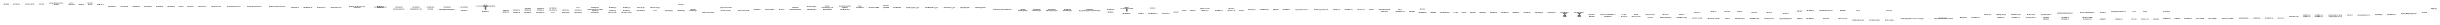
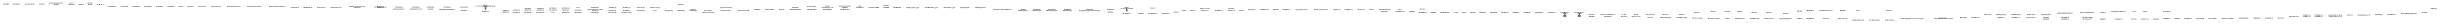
none -> (566, 8)
none -> (708, 11)
